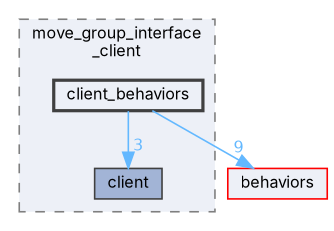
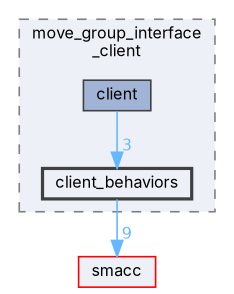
(128, 132) -> (117, 132)
(278, 184) -> (117, 272)
